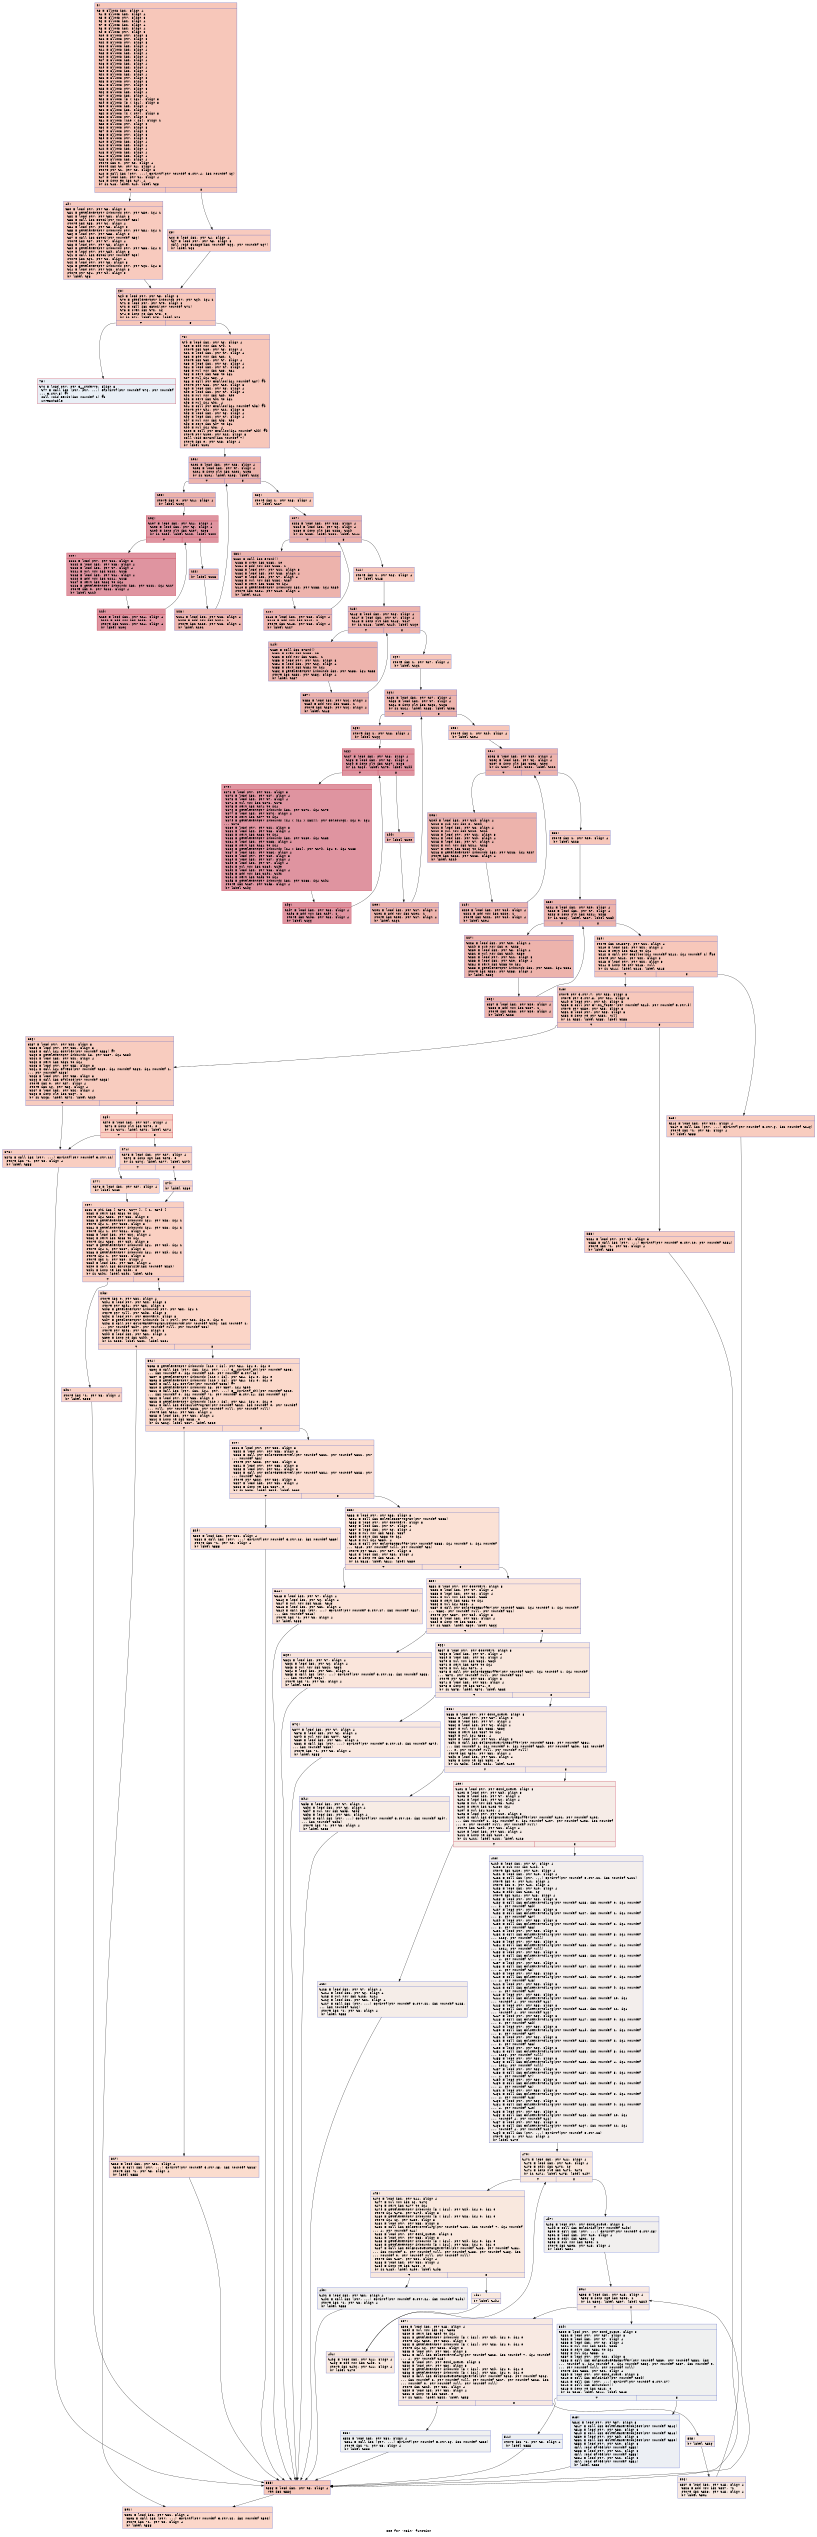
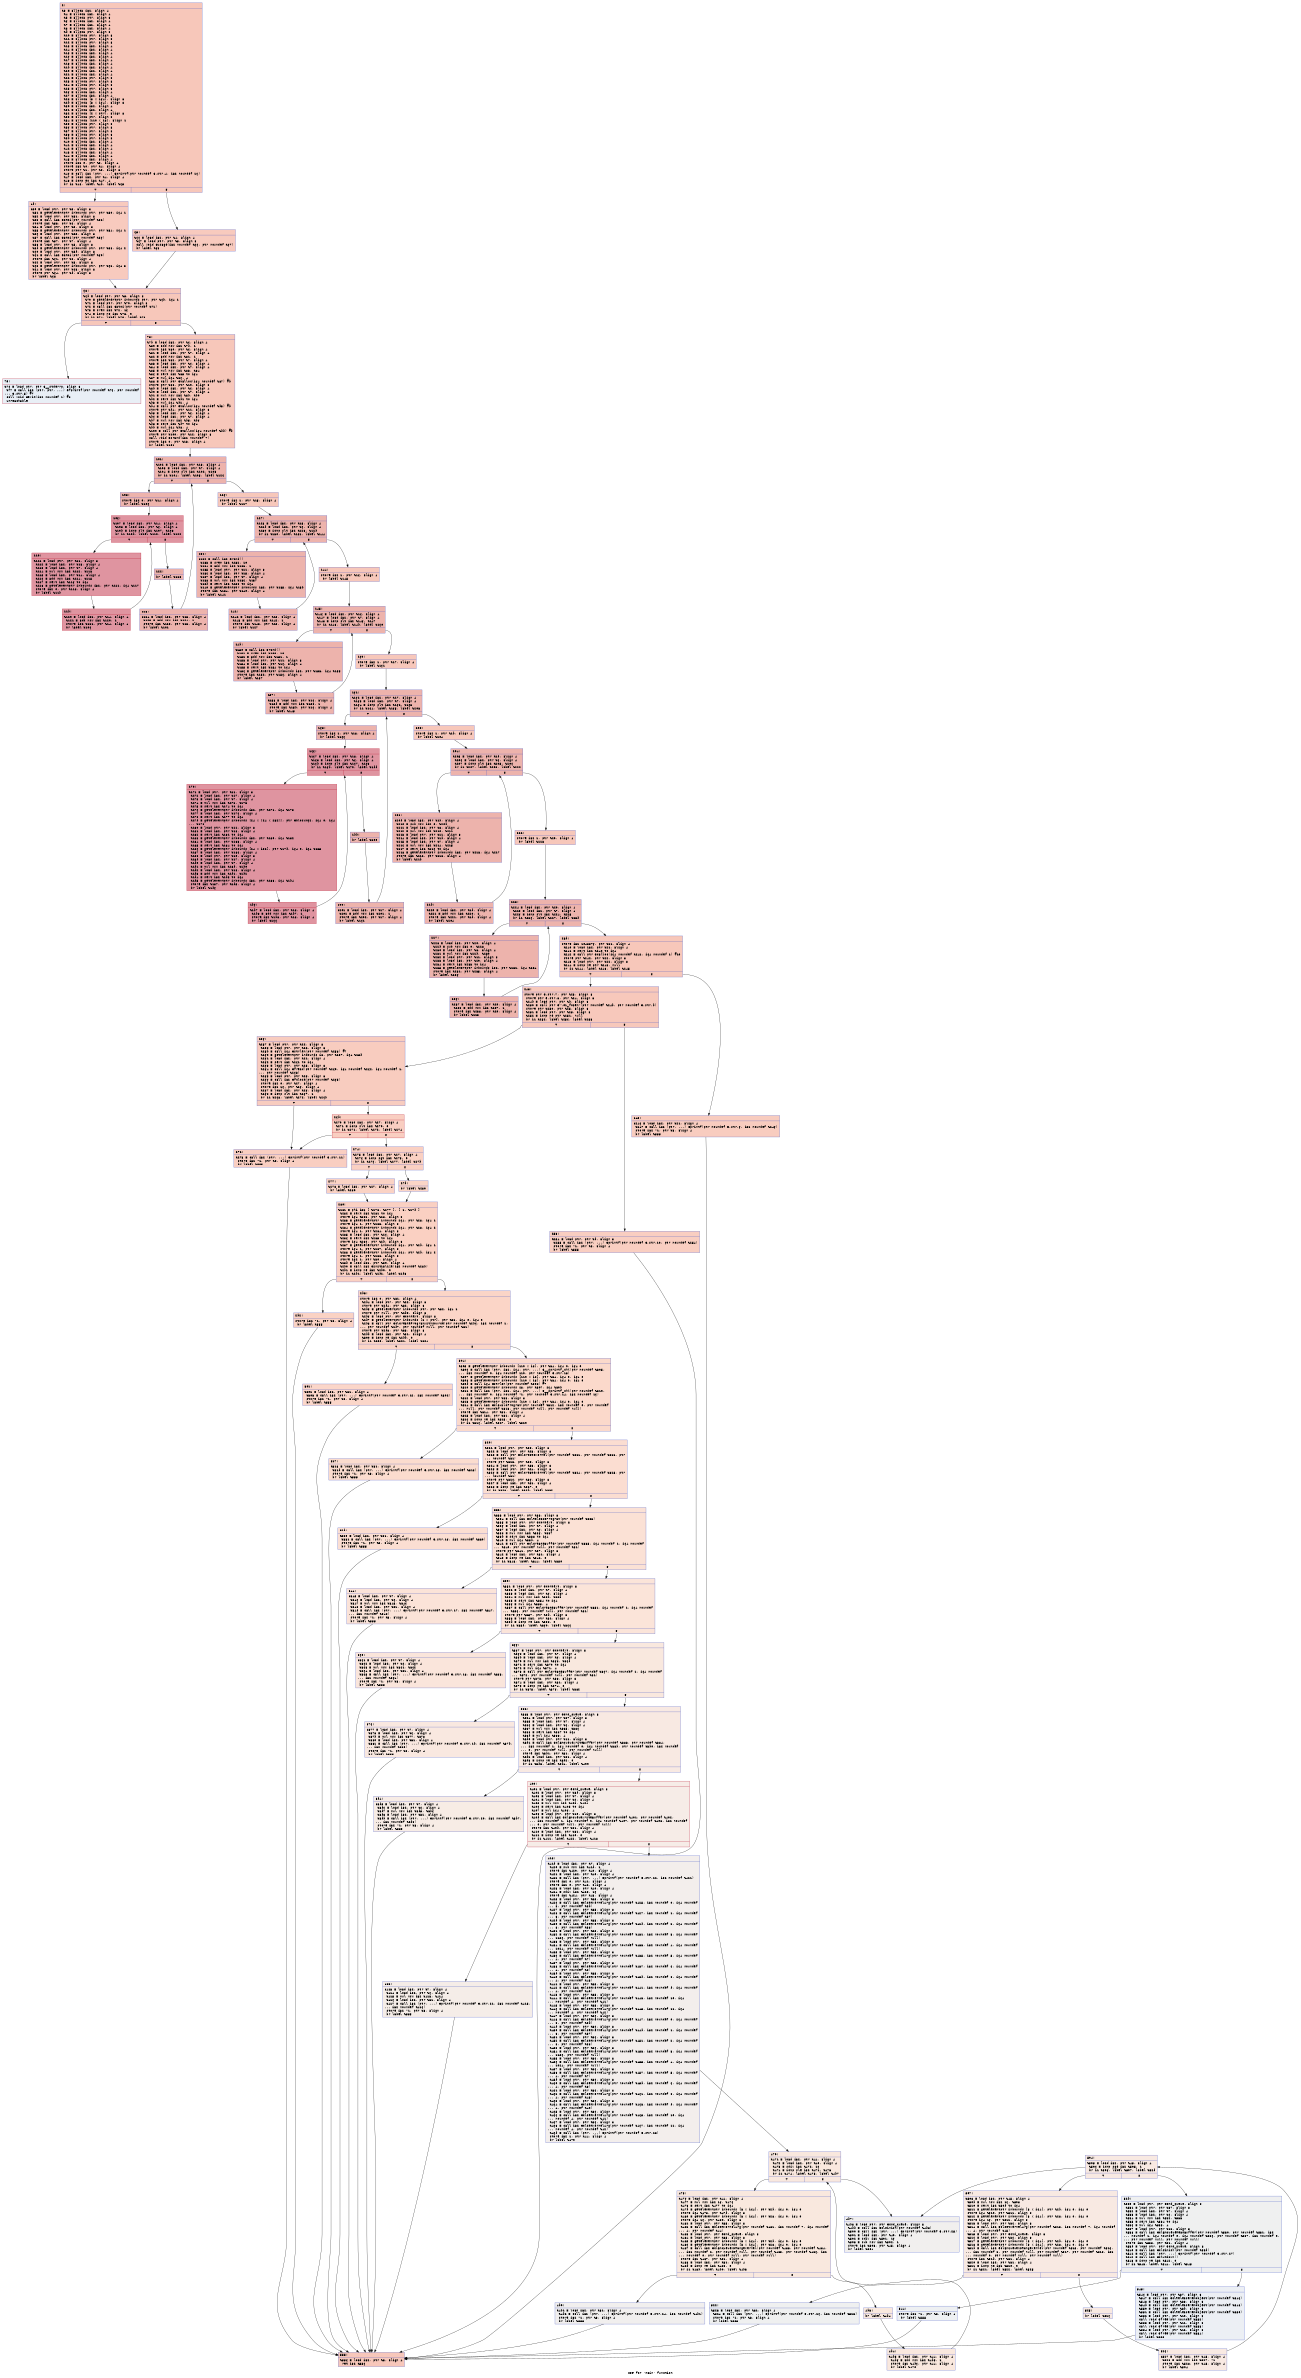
(608, 2268) -> (1000, 2179)
(254, 2500) -> (322, 1876)
